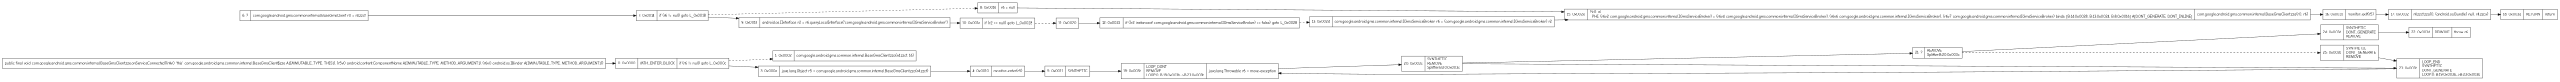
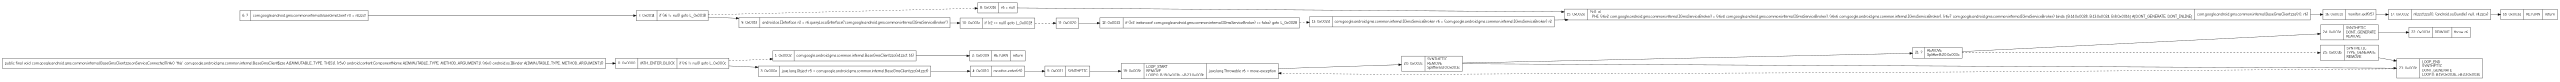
(2361, 53) -> (2361, 53)
none -> (997, 56)
(1157, 67) -> (1157, 67)
(1839, 73) -> (1839, 73)
